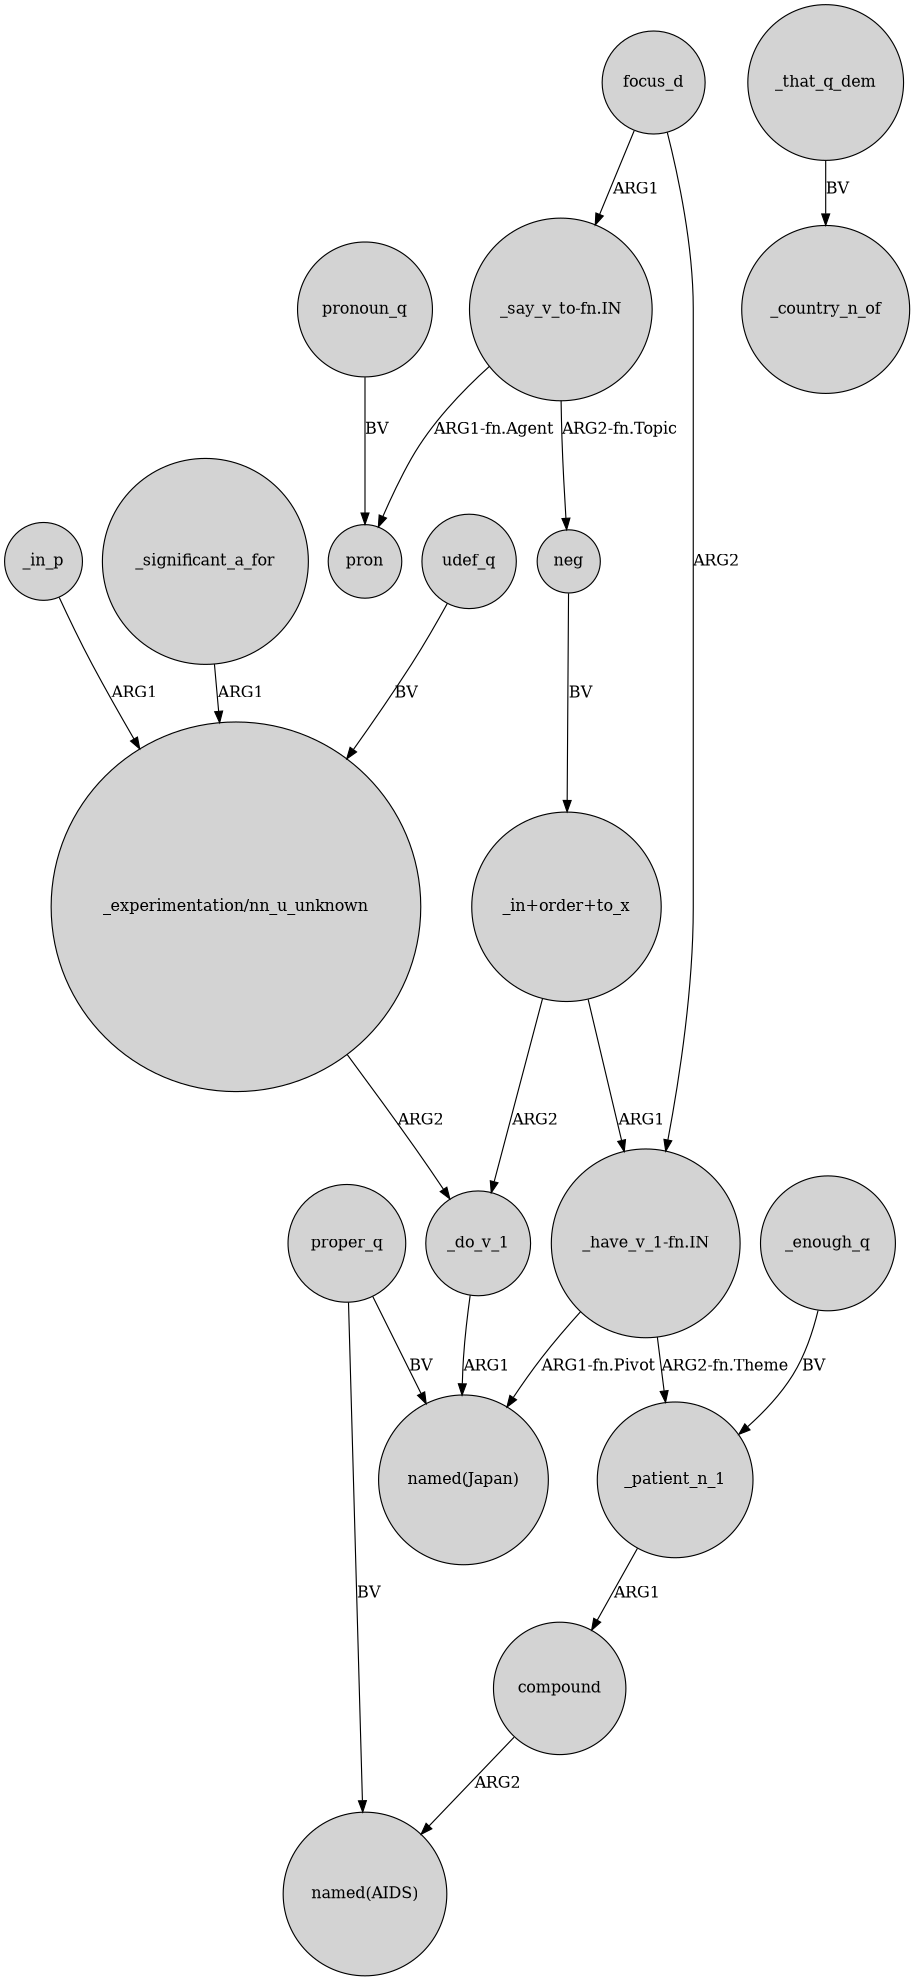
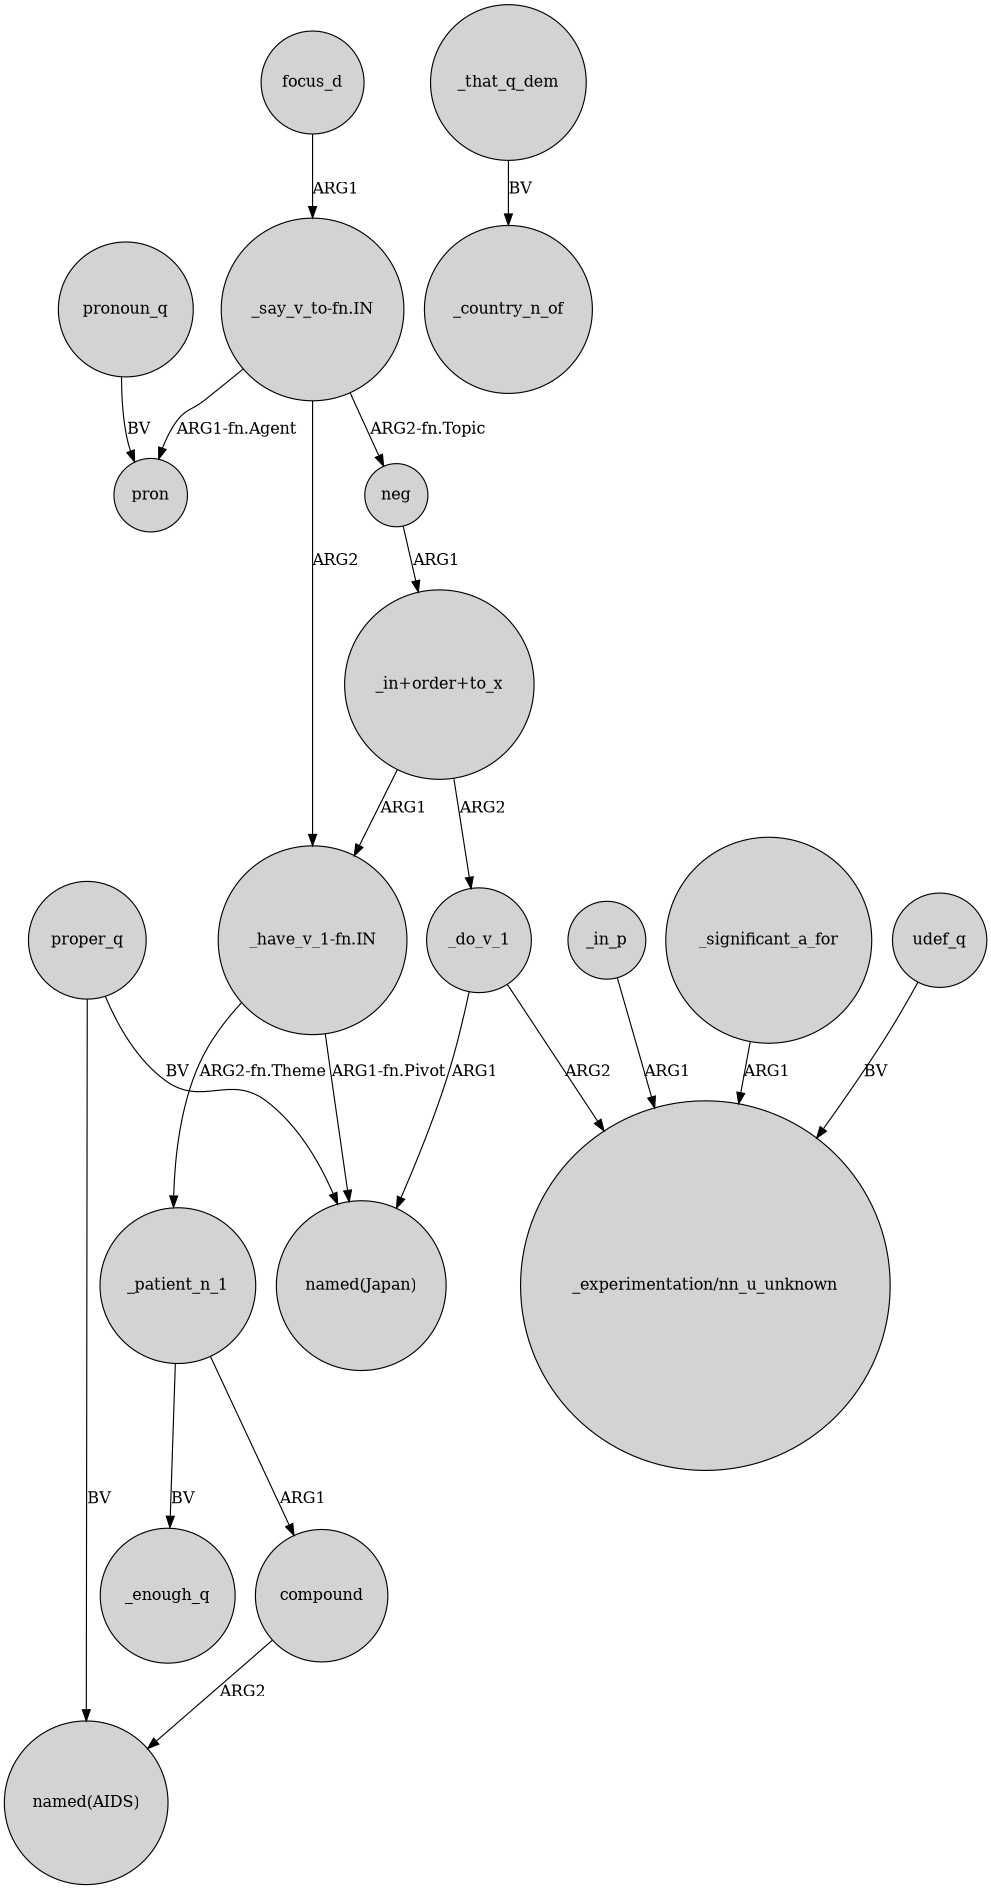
(693, 636) -> (313, 618)
(581, 693) -> (437, 561)
(396, 1121) -> (552, 1053)
(793, 1375) -> (173, 1440)
